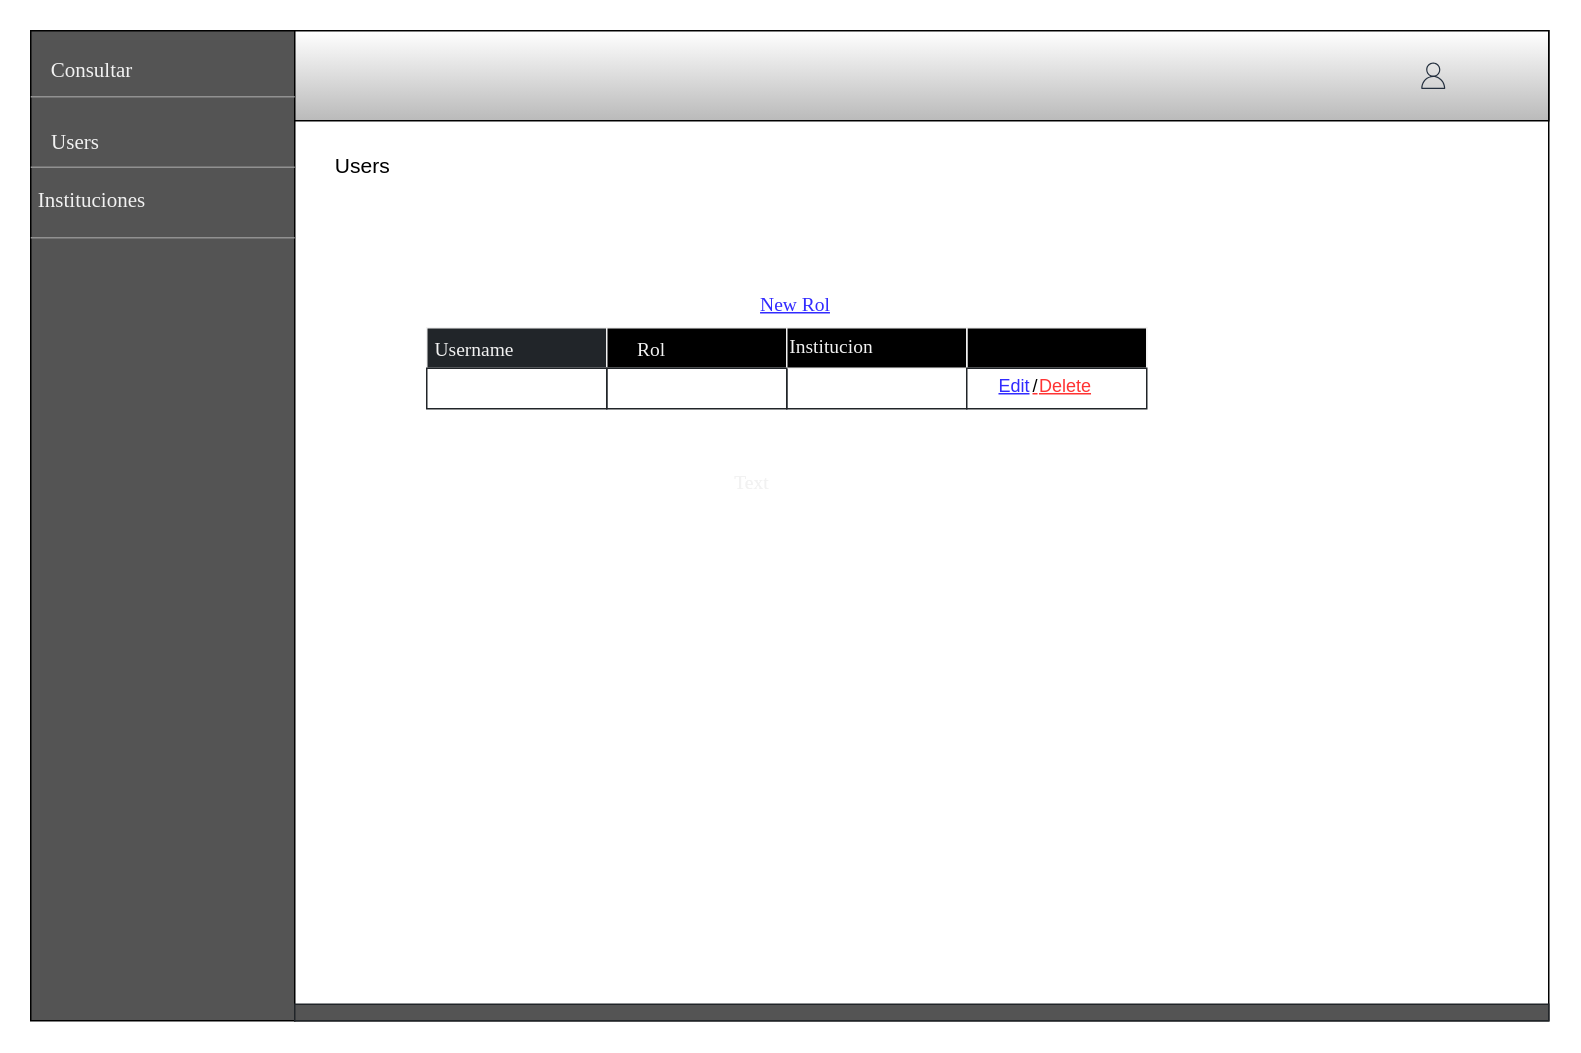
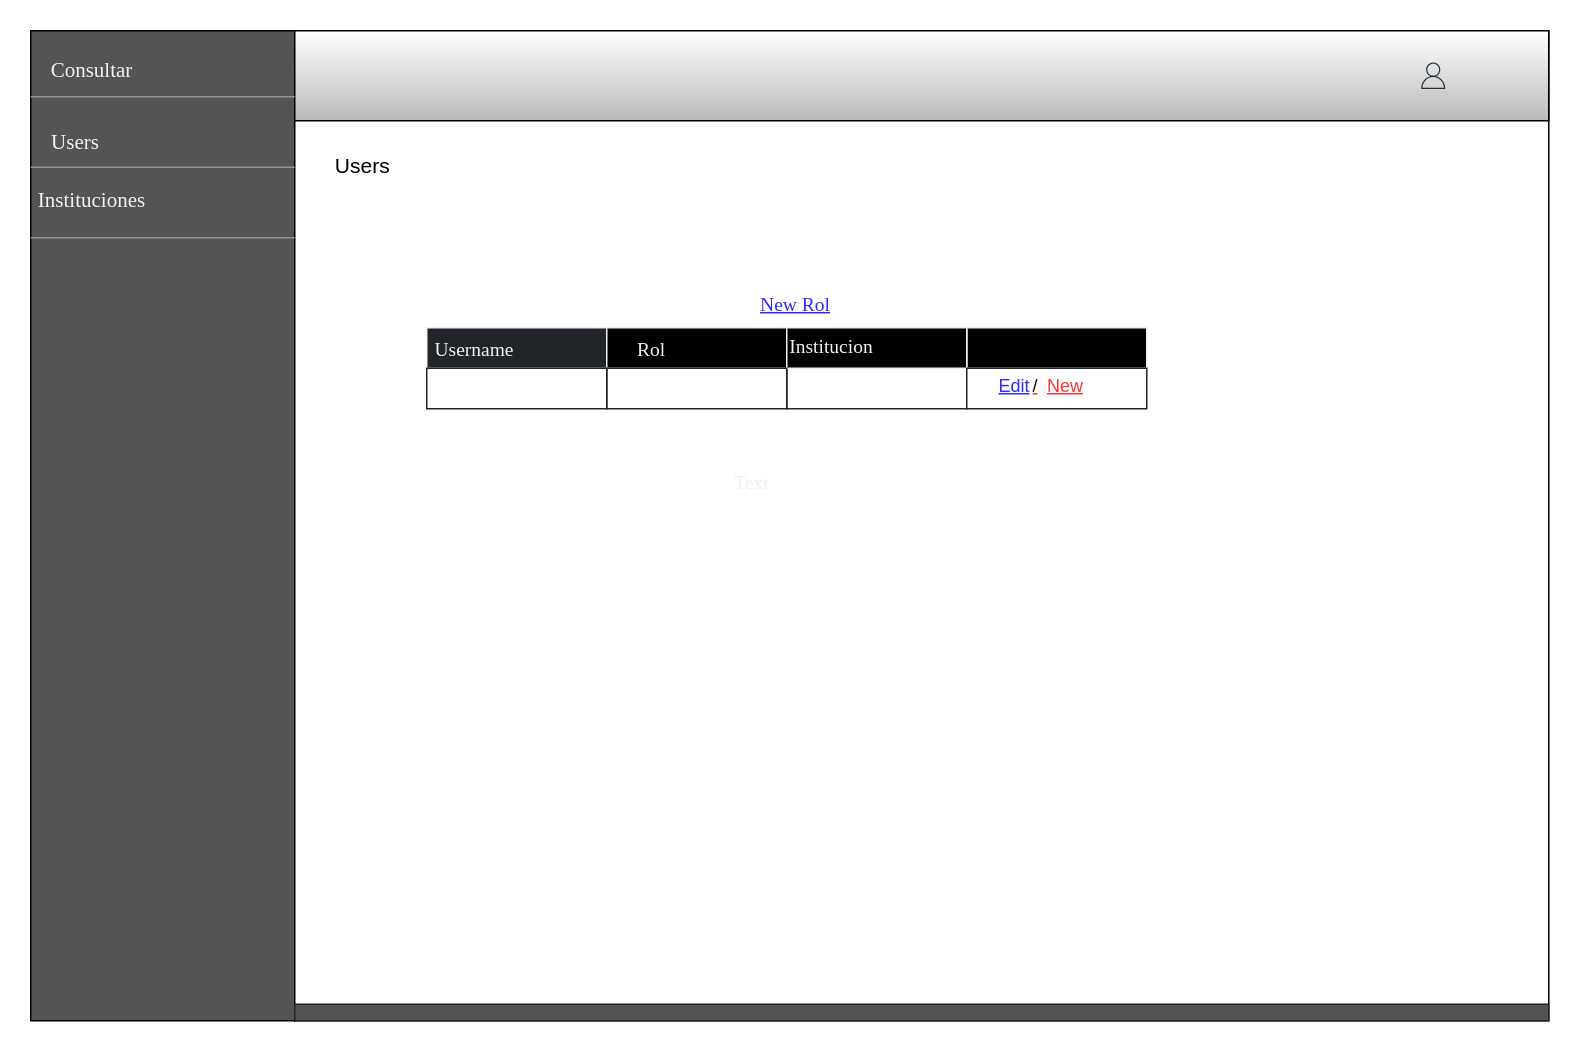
(1066, 386) -> (1066, 386)
